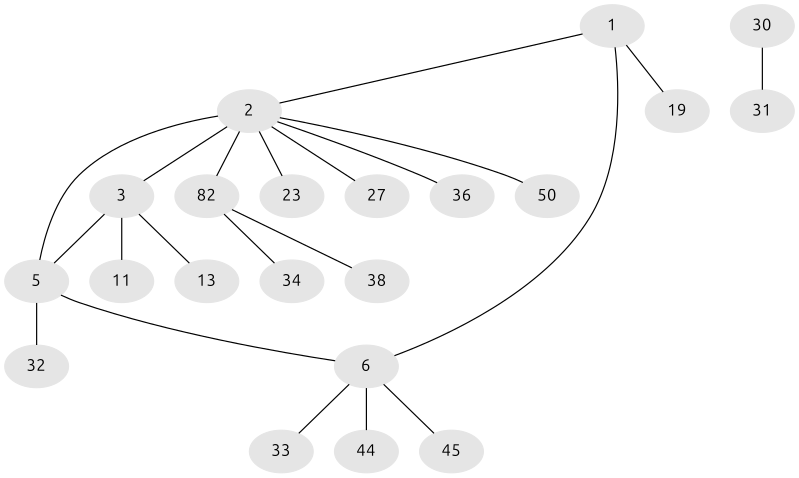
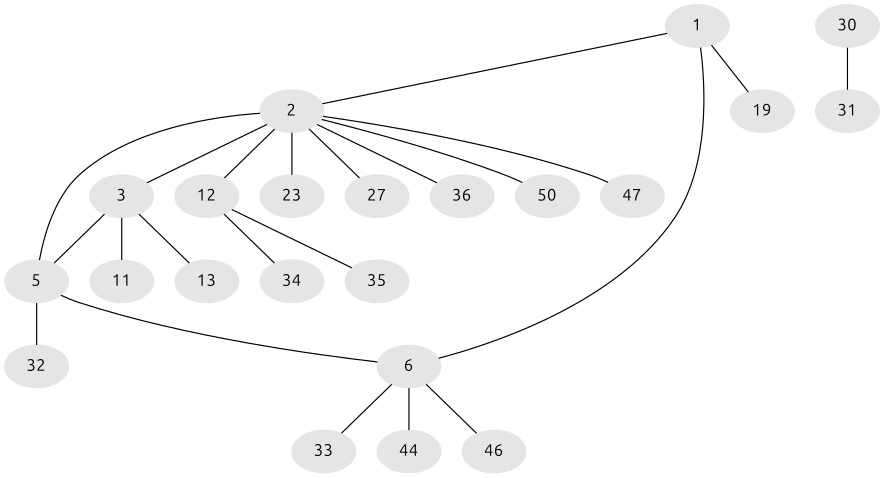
(207, 196) -> (207, 196)
none -> (632, 196)
(377, 281) -> (377, 281)
(452, 452) -> (494, 452)
